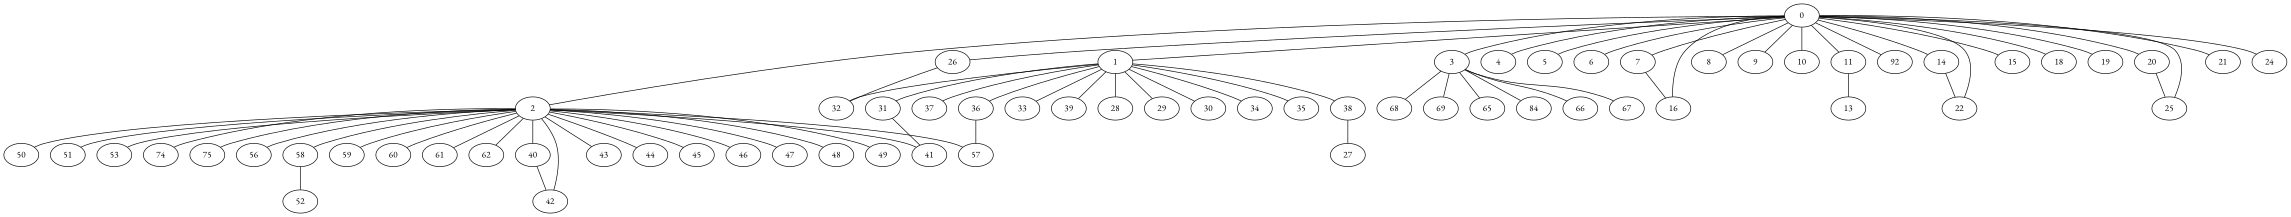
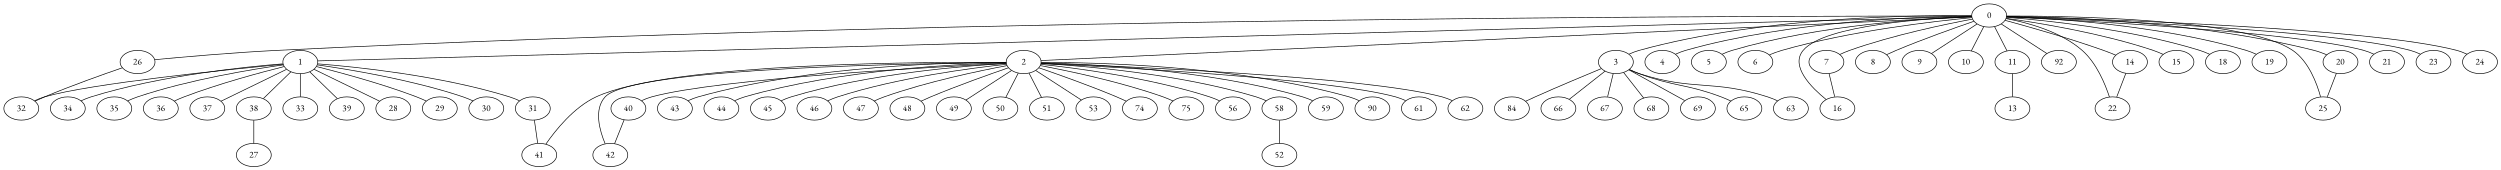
none -> (2434, 62)
none -> (1791, 108)
(393, 155) -> (1372, 108)
(976, 155) -> none
